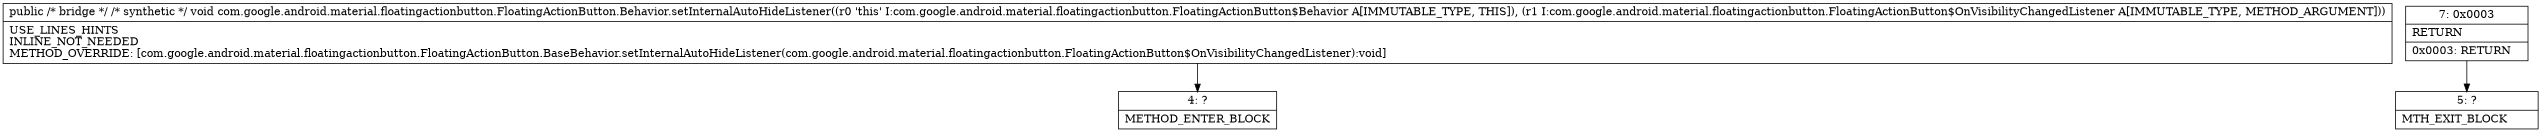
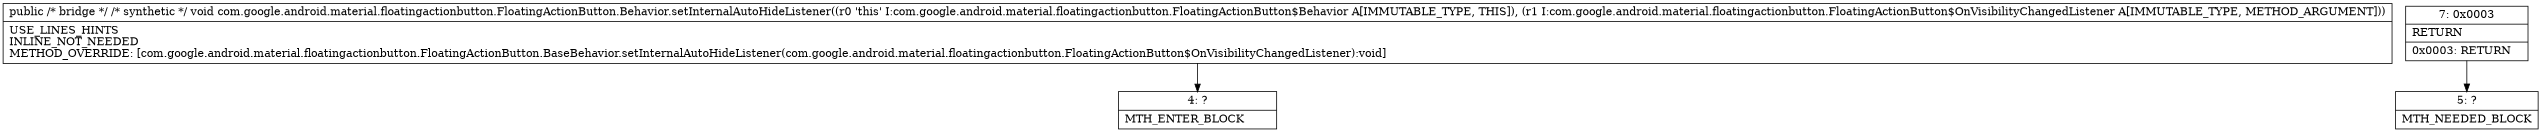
(1198, 119) -> (1185, 119)
(2455, 119) -> (2467, 119)
